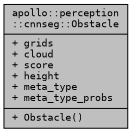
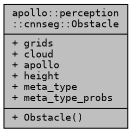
(33, 65) -> (36, 65)
